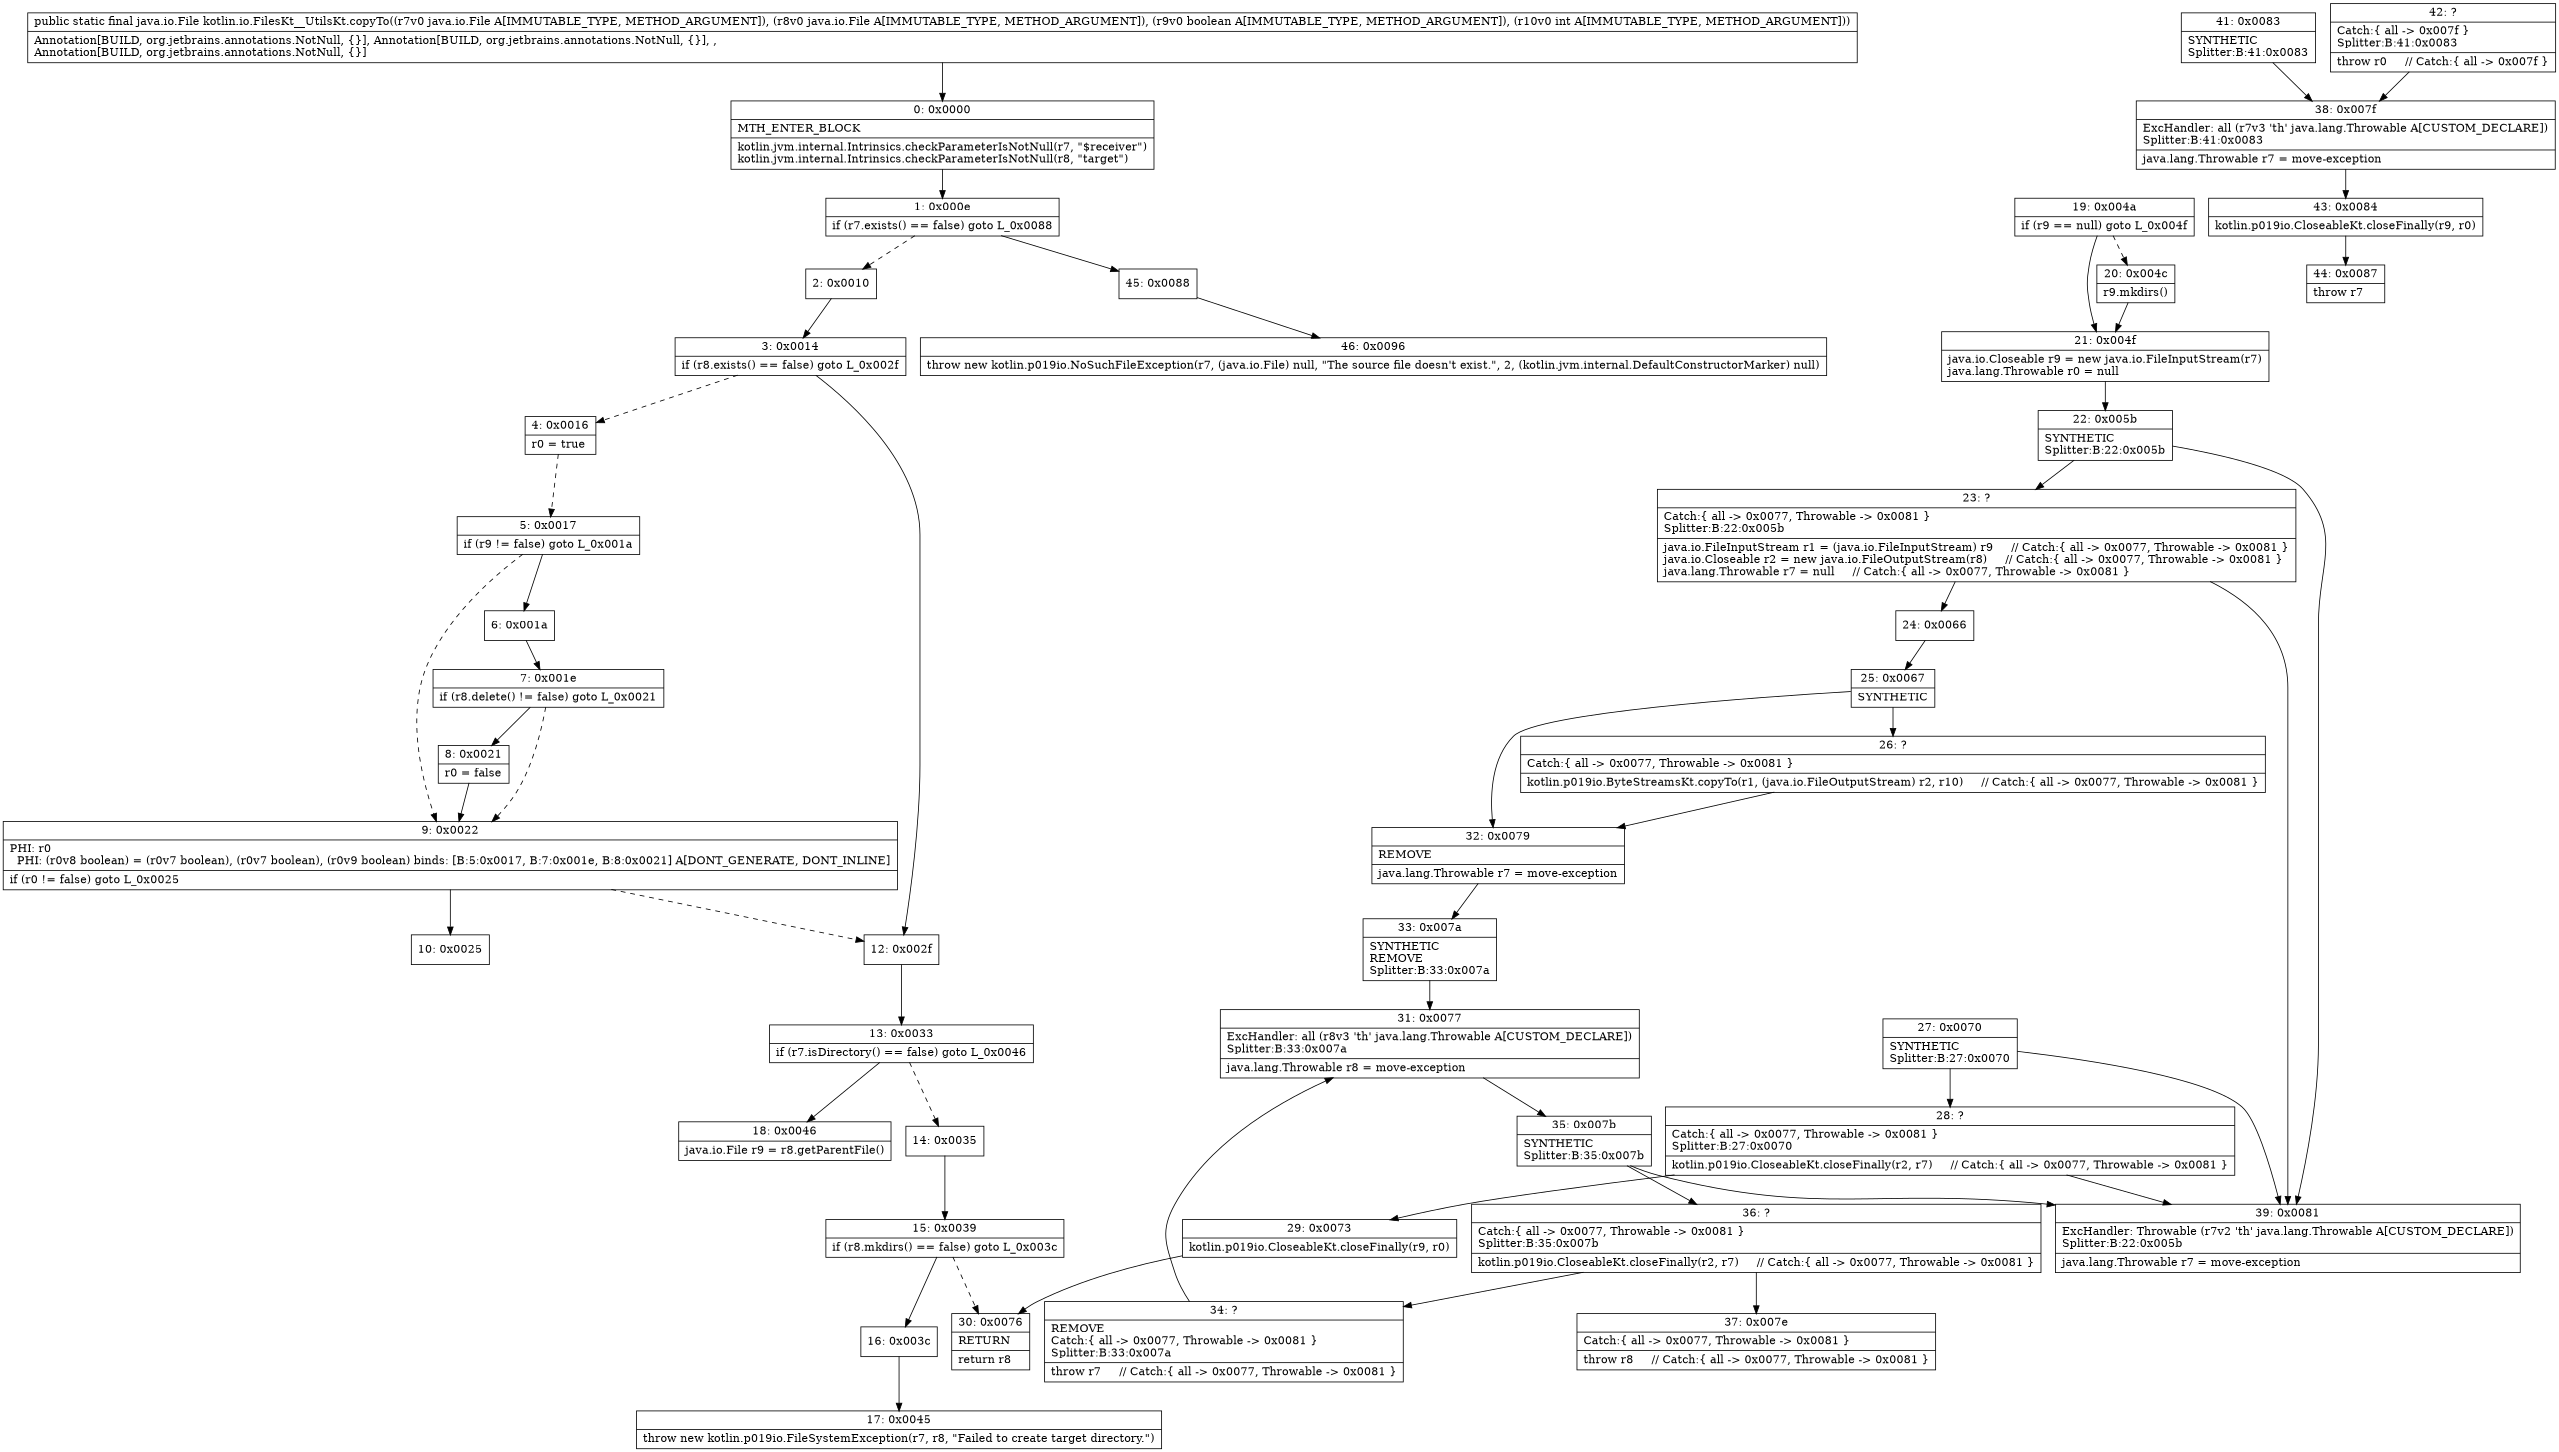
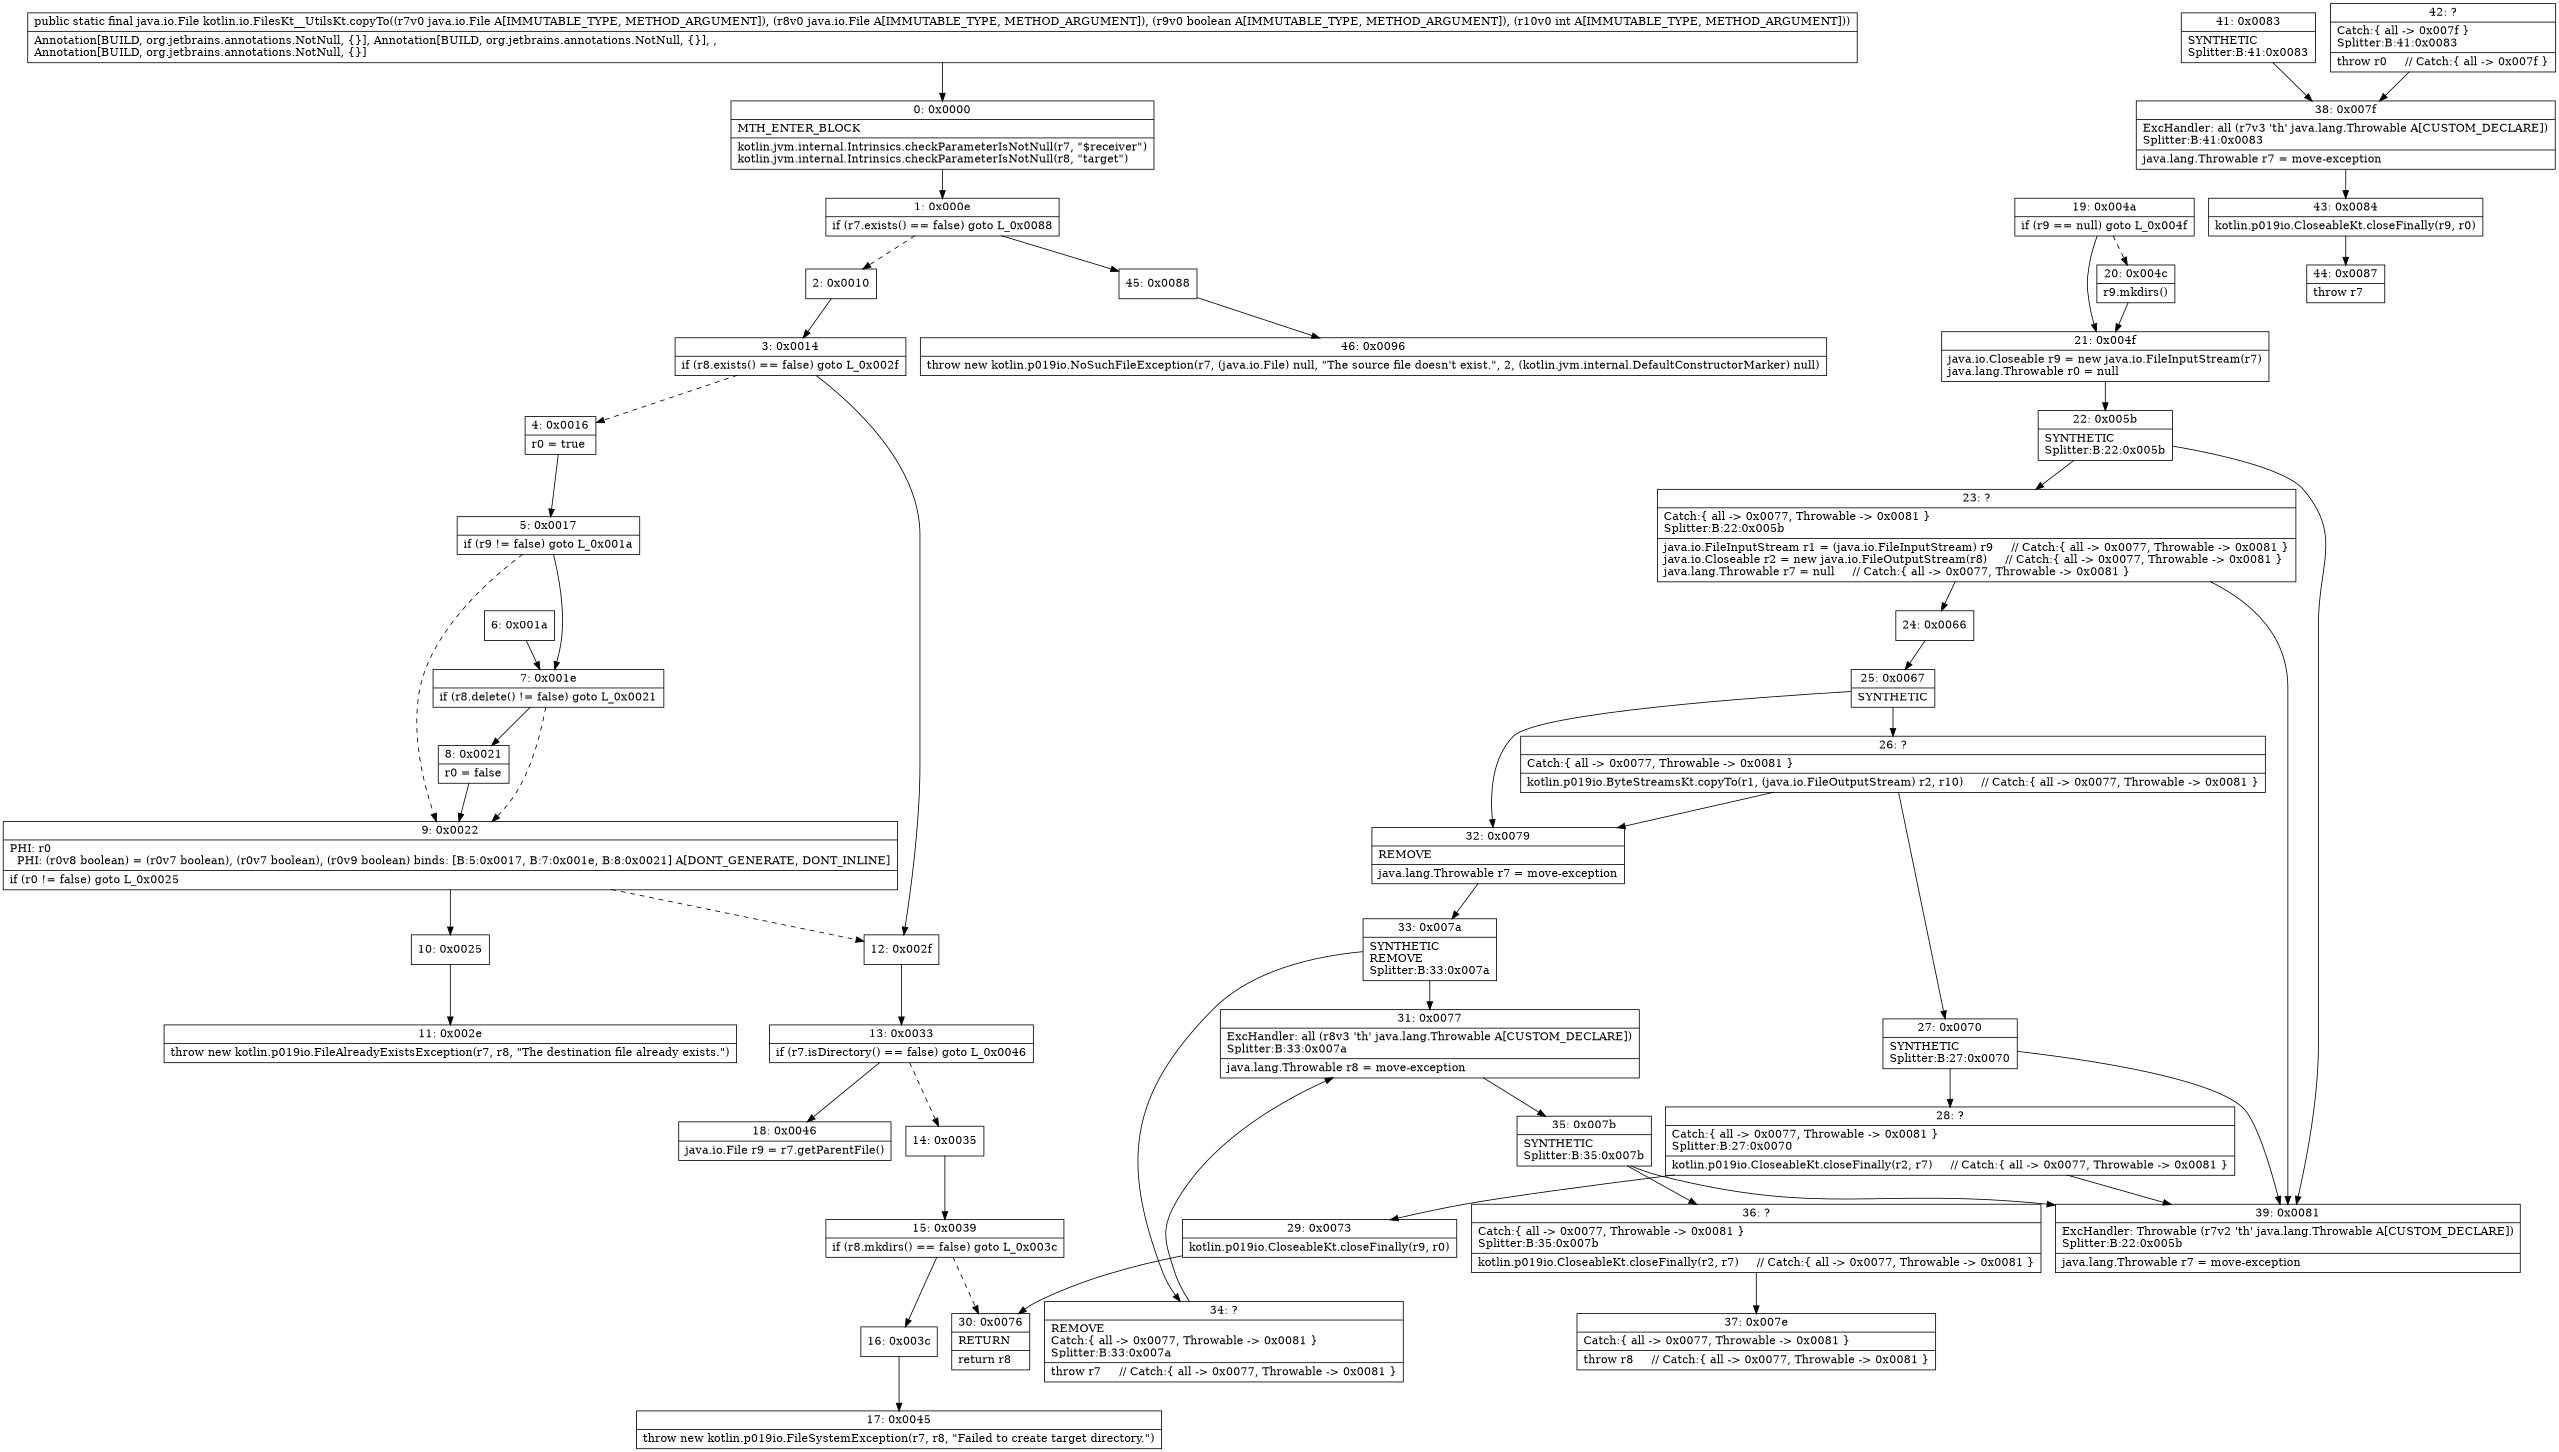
(555, 482) -> (555, 482)
(535, 579) -> (562, 608)
none -> (1921, 902)
none -> (450, 1044)
(785, 1150) -> (785, 1150)
(1498, 1289) -> (1166, 1068)
